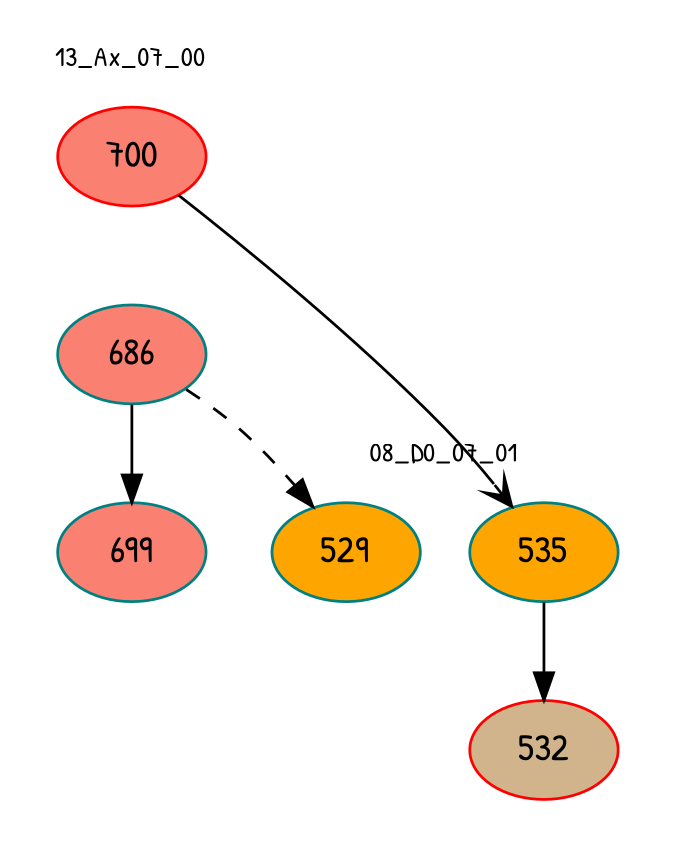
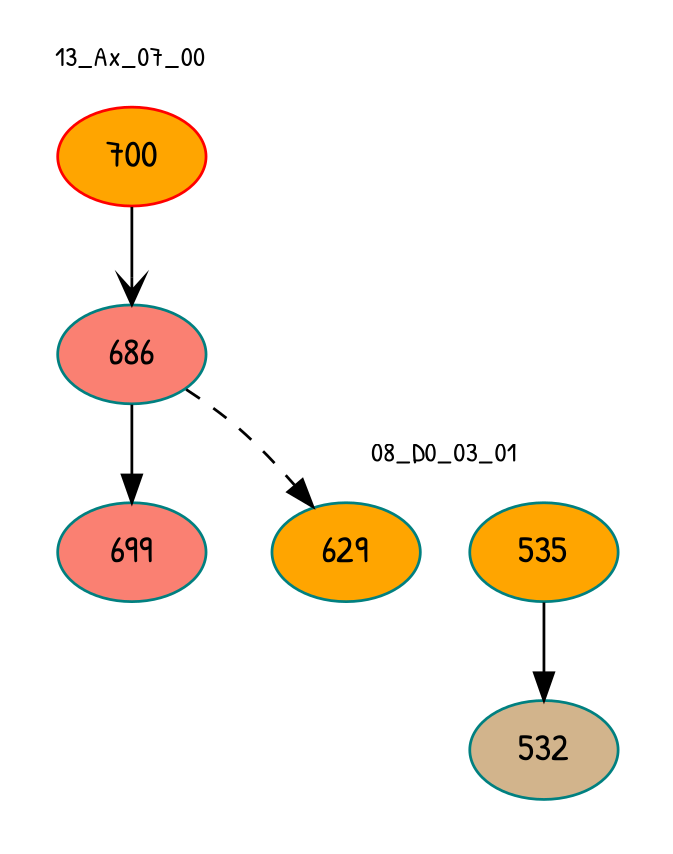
(132, 157) -> (132, 157)
(343, 332) -> (132, 242)
(445, 455) -> (445, 455)
(346, 552) -> (346, 552)
(544, 750) -> (544, 750)
